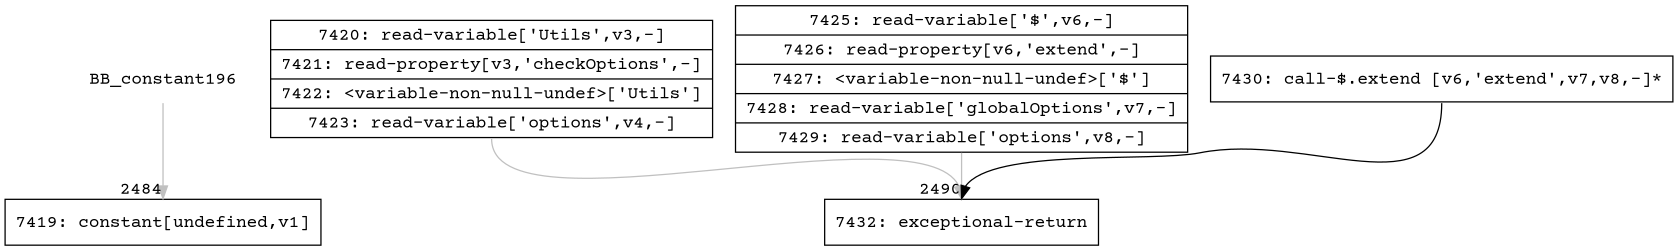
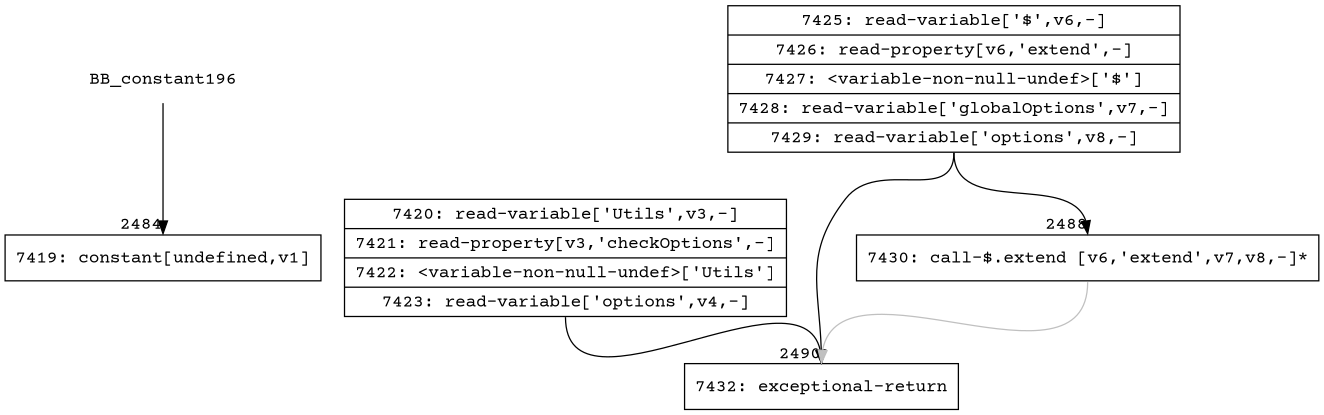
(163, 144) -> (163, 162)
(1219, 151) -> (961, 324)
(721, 169) -> (687, 342)
(962, 169) -> (838, 211)
none -> (1014, 193)
